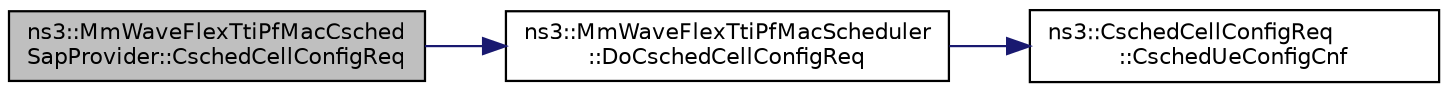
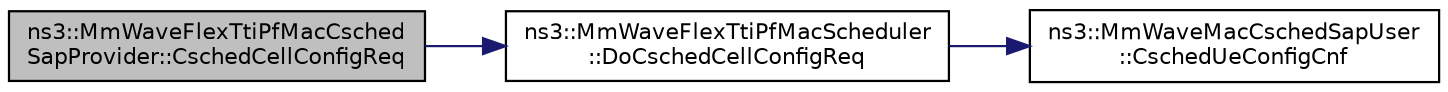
(1234, 46) -> (1234, 46)
